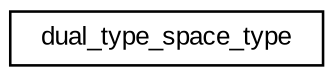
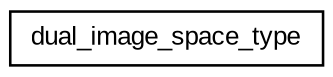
(167, 38) -> (167, 38)
